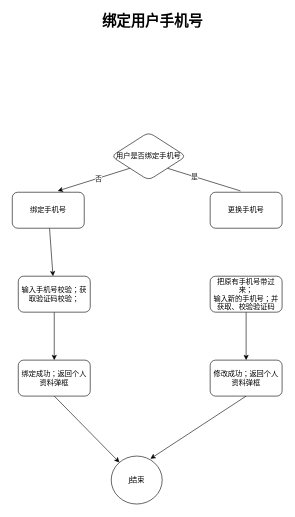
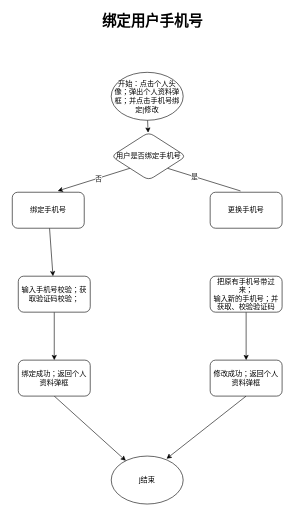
none -> (147, 96)
none -> (148, 126)
(137, 480) -> (147, 480)
